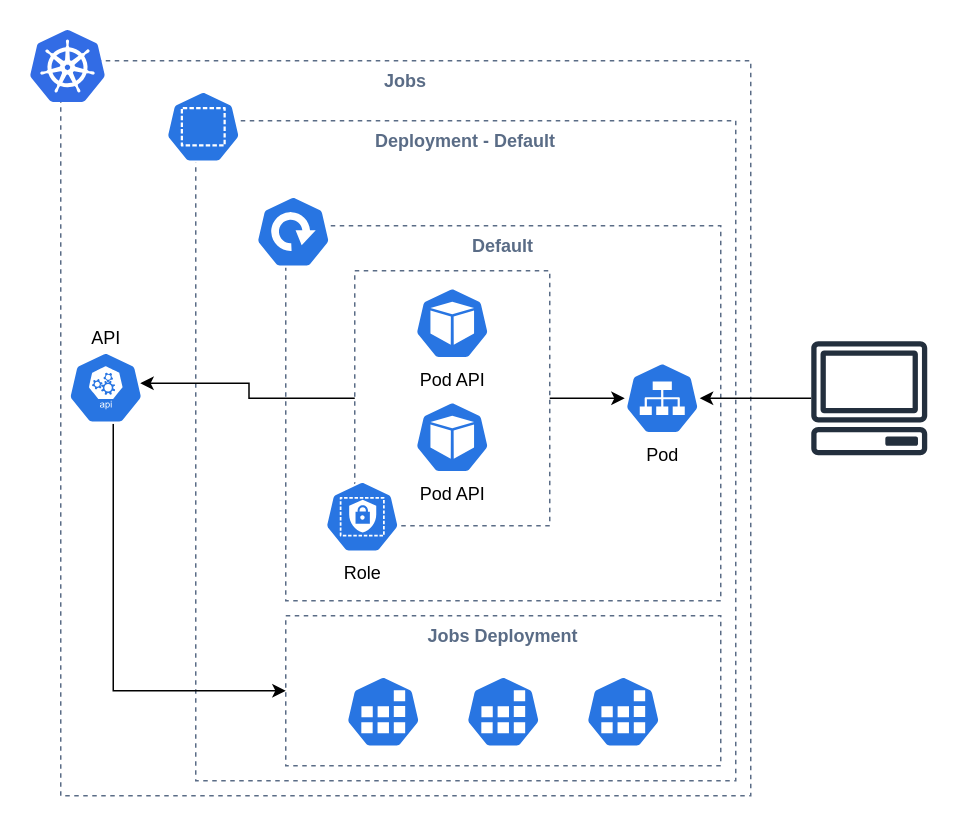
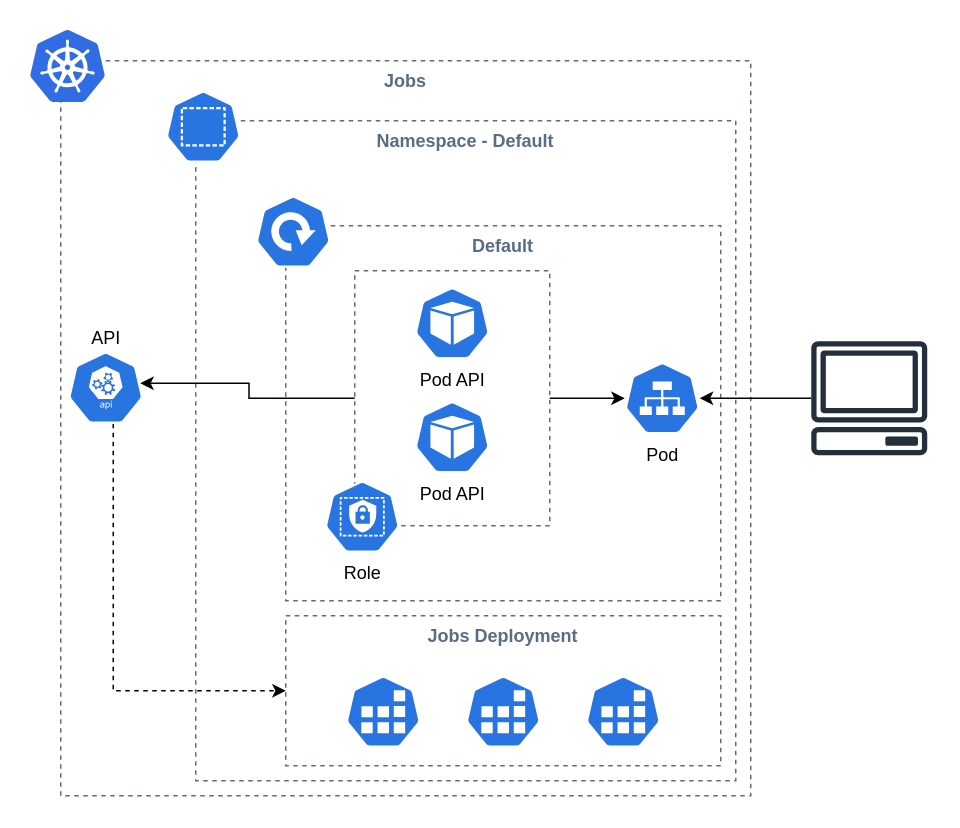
(465, 141) -> (465, 141)
(113, 639) -> (113, 639)
